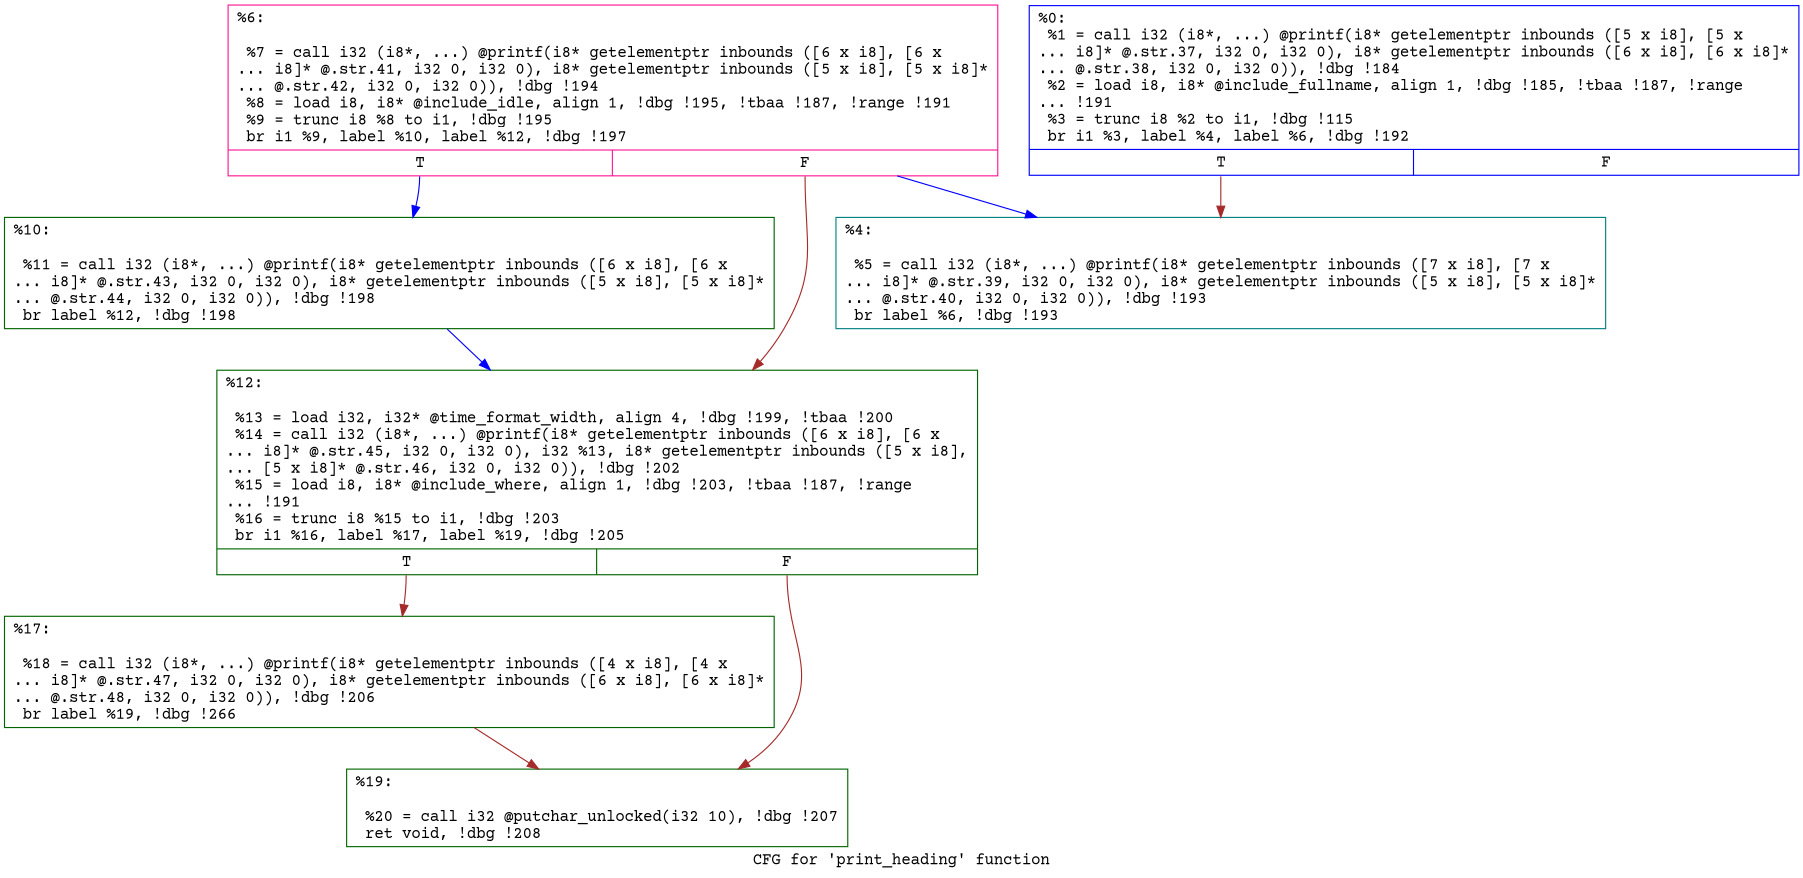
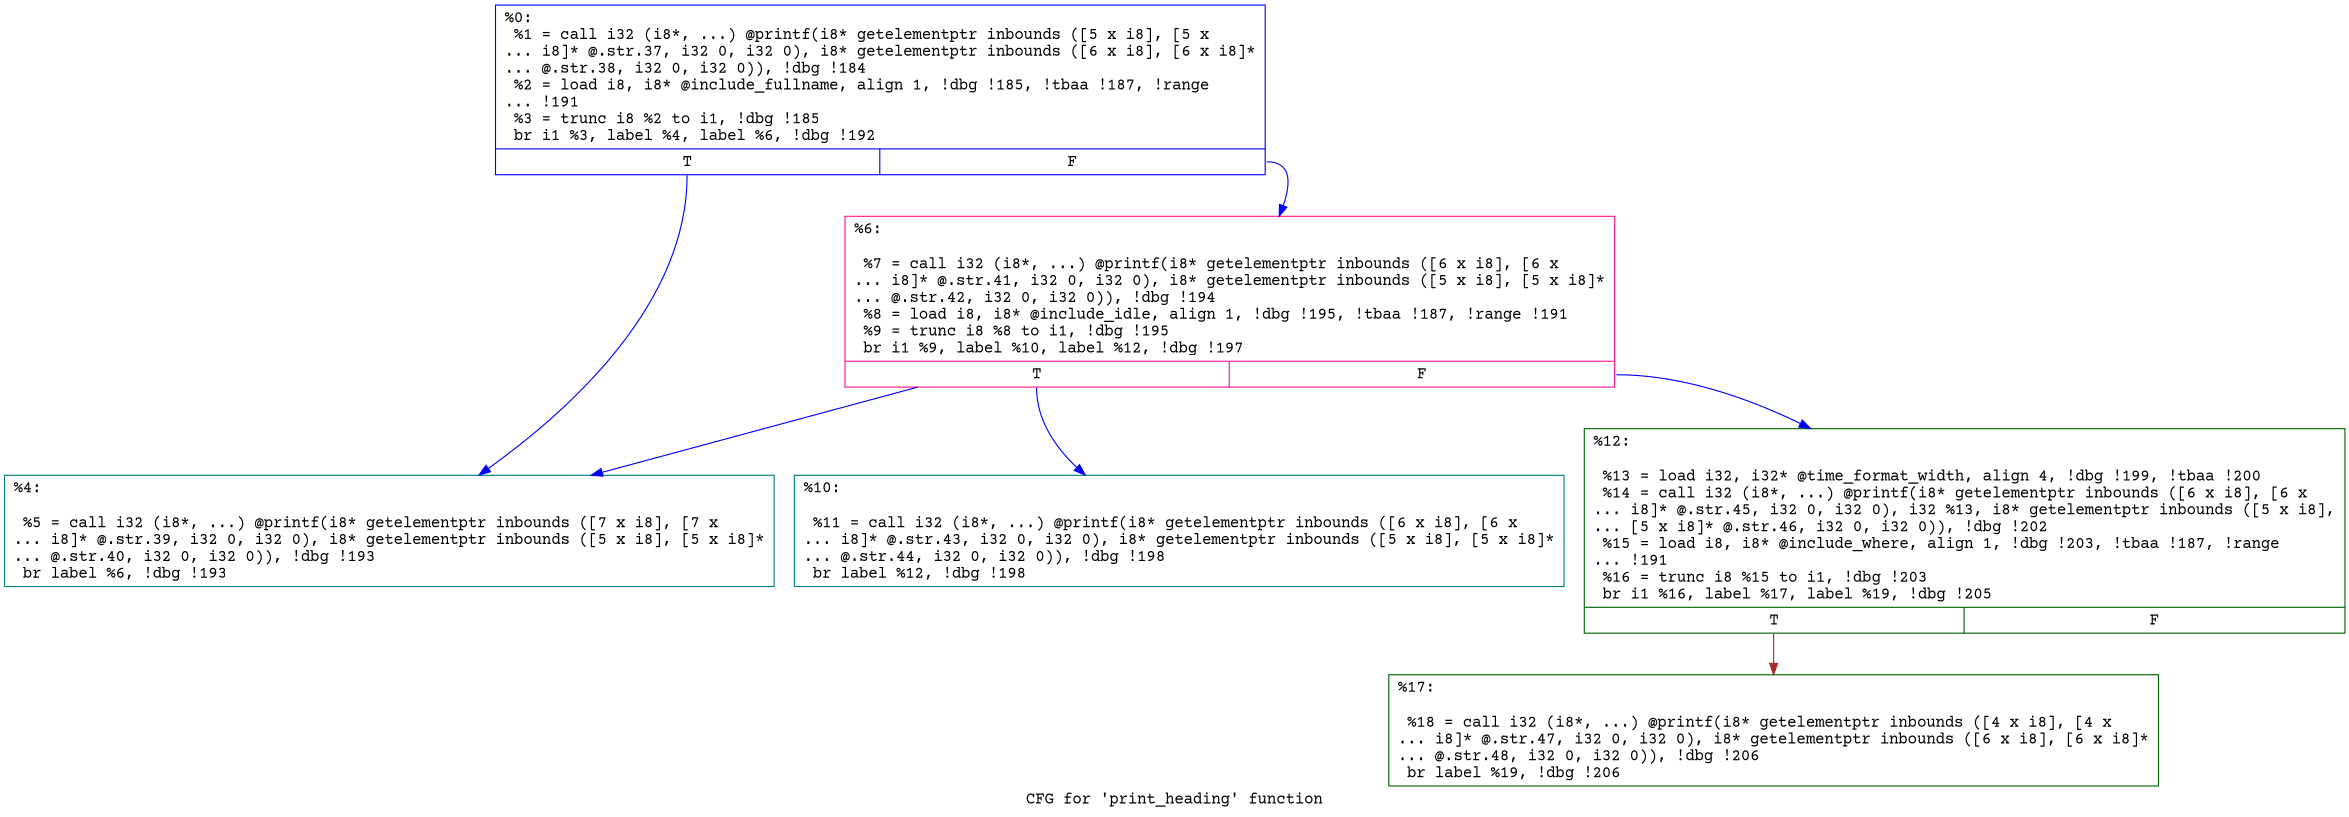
(1196, 119) -> (662, 119)
none -> (1288, 177)
(1221, 191) -> (622, 343)
(389, 273) -> (1179, 531)
(805, 275) -> (1711, 389)
(465, 346) -> none
(125, 714) -> (1510, 772)
(597, 808) -> none
